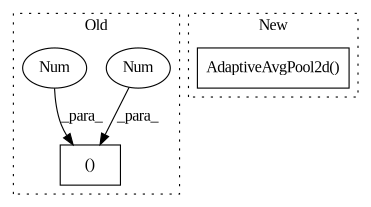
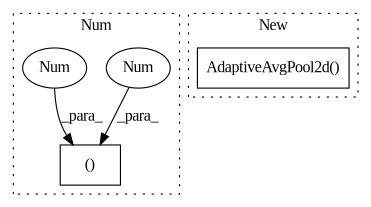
(96, 26) -> (96, 26)
